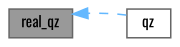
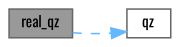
(107, 13) -> (92, 34)
